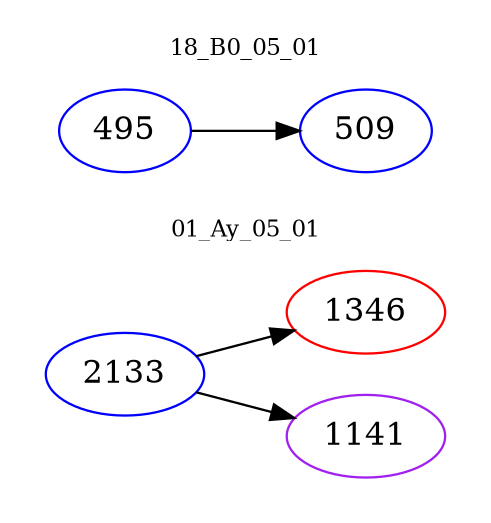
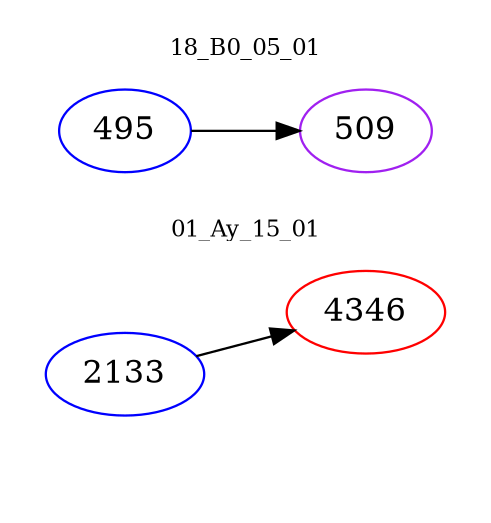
(366, 131) -> (366, 131)
(246, 231) -> (246, 231)
(366, 312) -> (366, 312)
(366, 436) -> none
